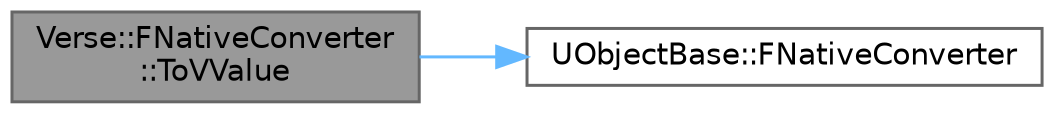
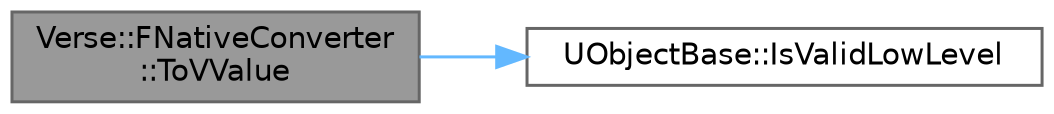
(785, 57) -> (785, 57)
